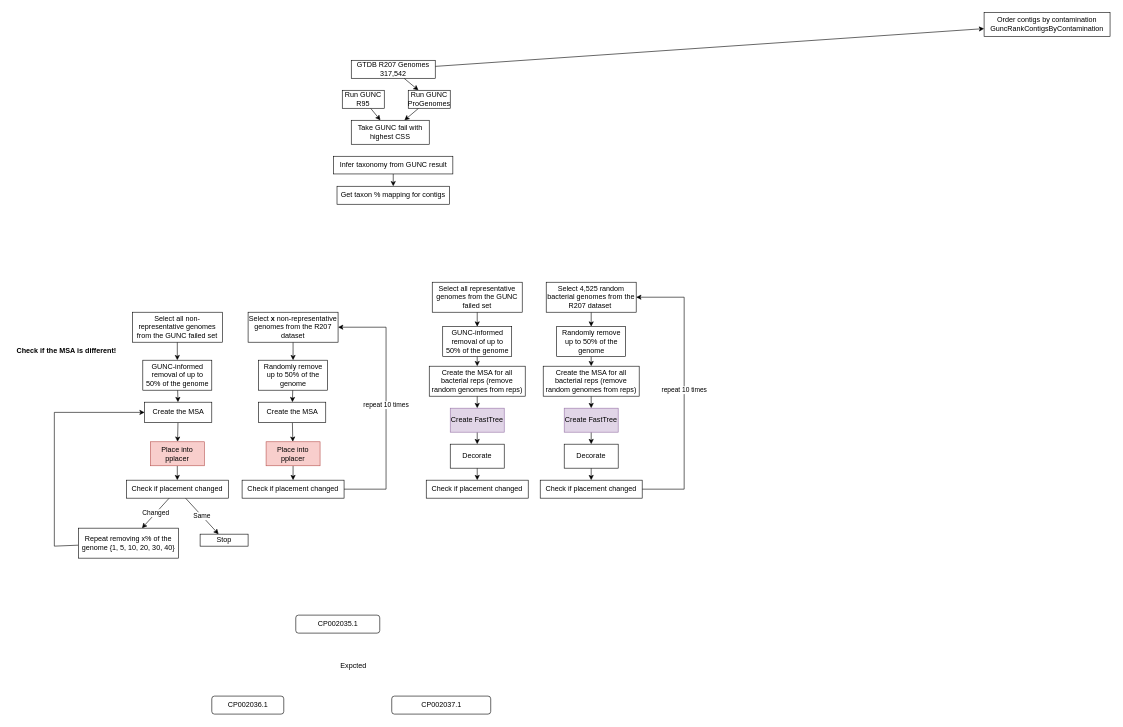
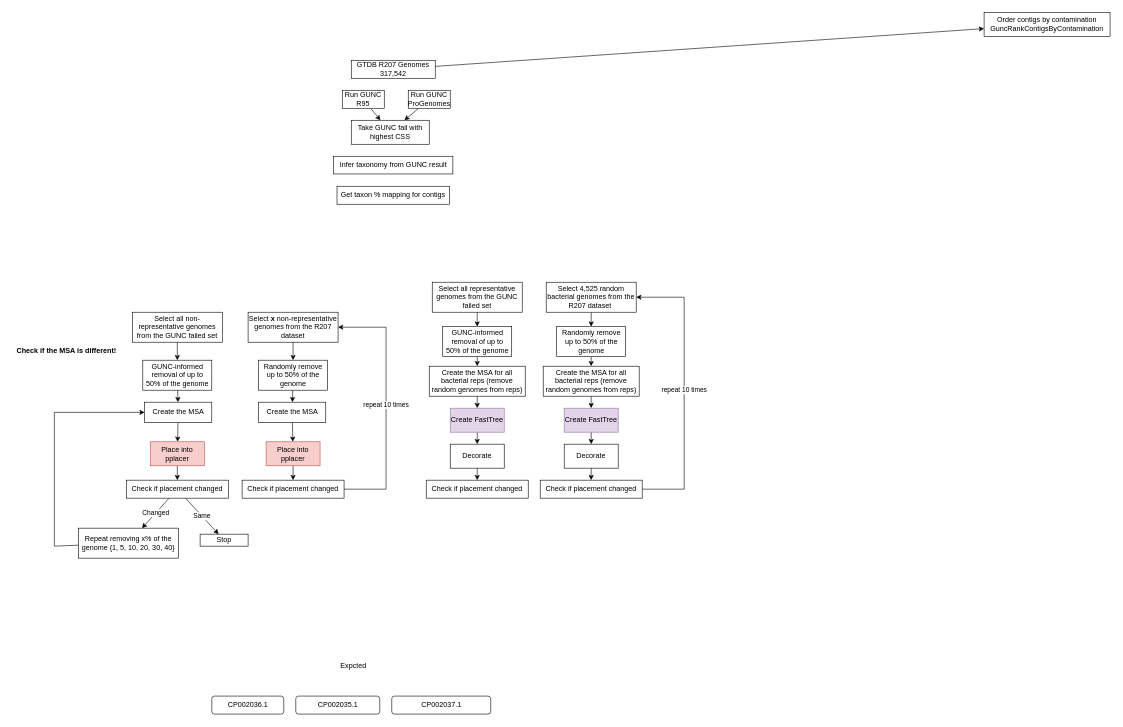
(410, 83) -> none
(393, 180) -> none
(338, 624) -> (338, 705)
